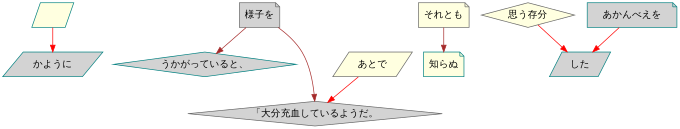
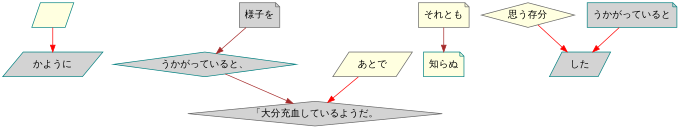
(632, 15) -> (632, 15)
(304, 56) -> (256, 87)
